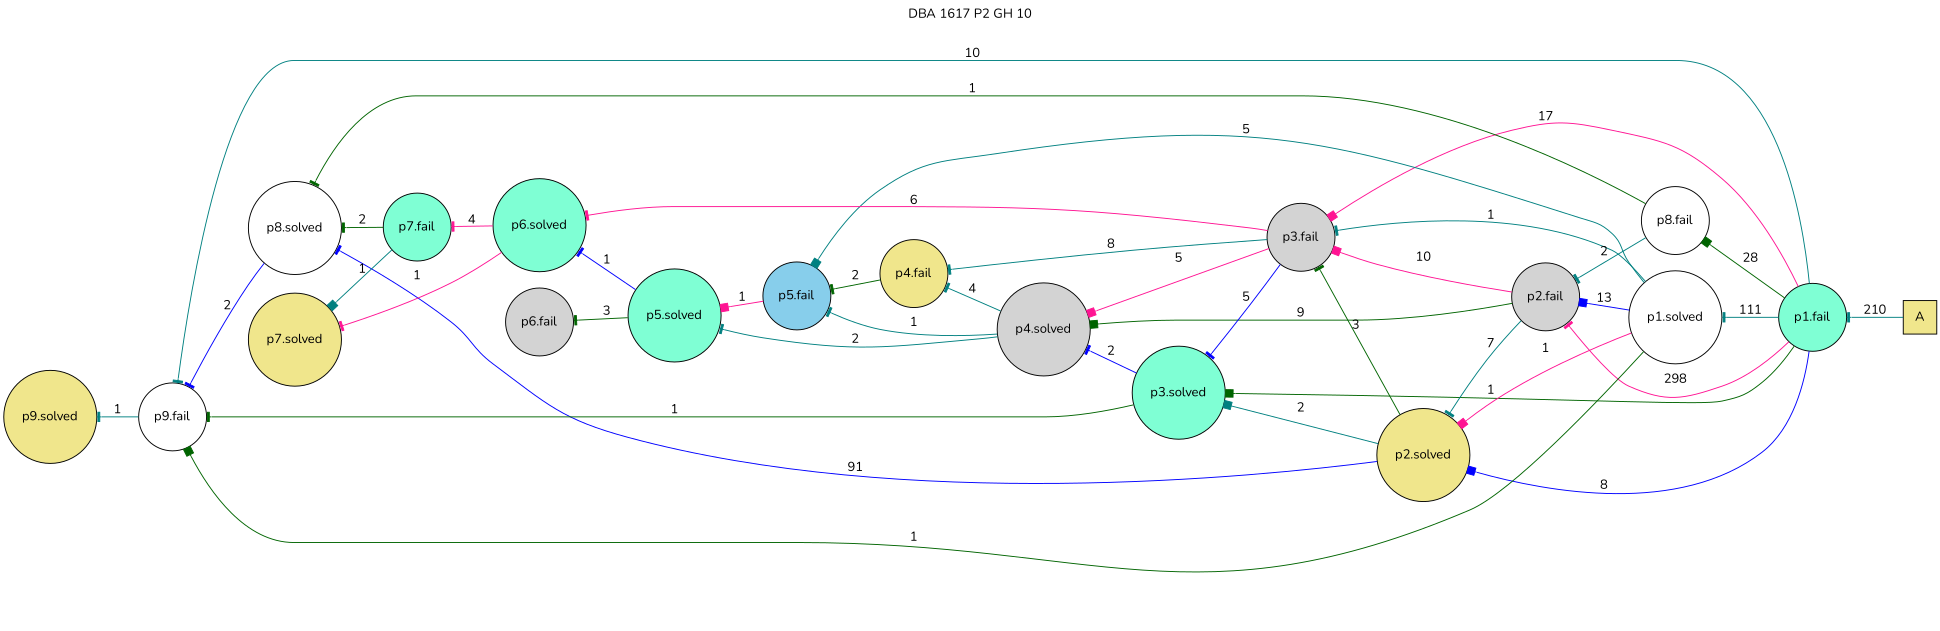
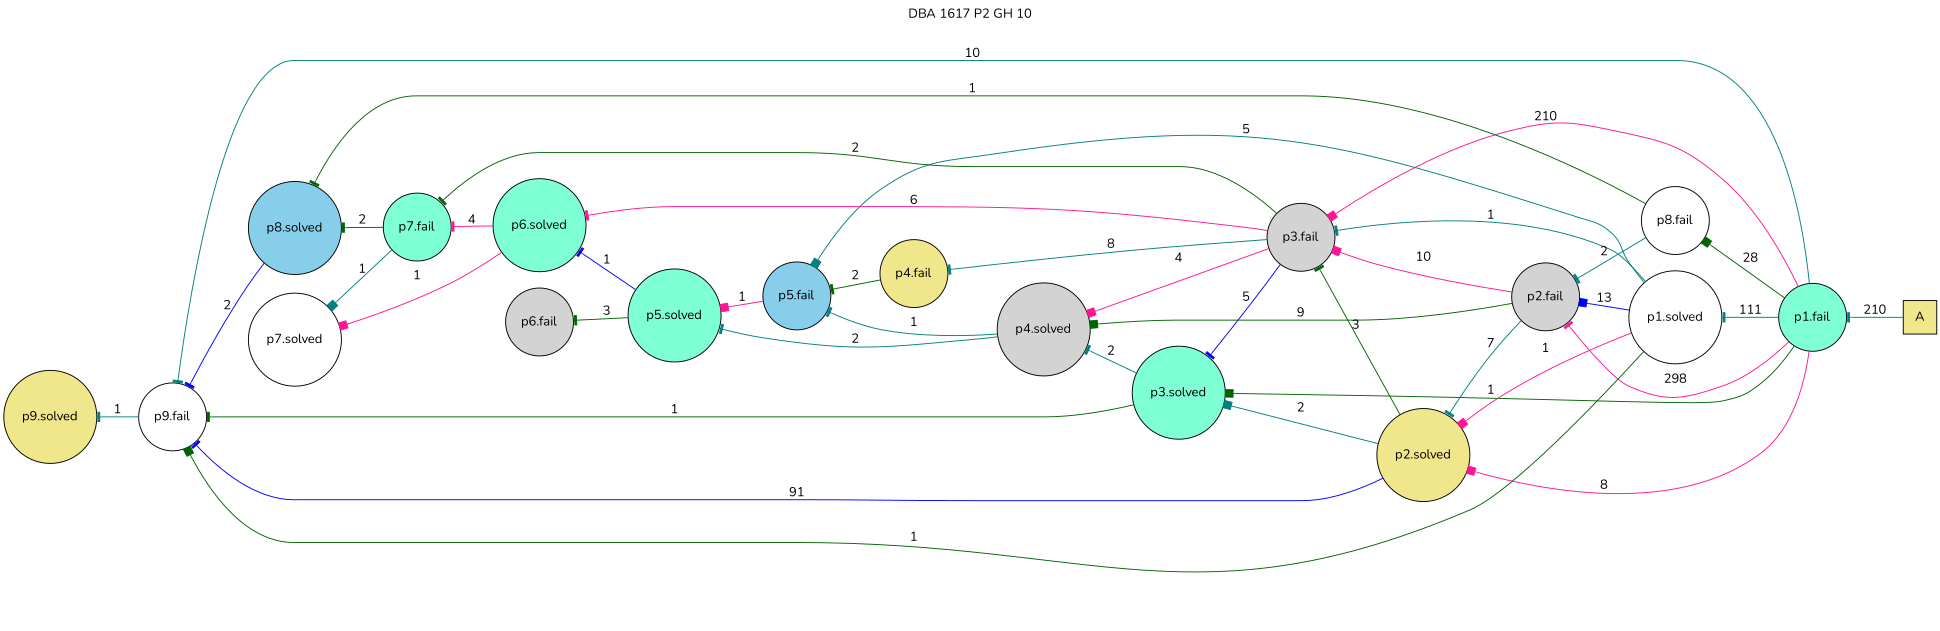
(1546, 117) -> (1546, 117)
none -> (861, 156)
(295, 228) -> (295, 228)
(1179, 258) -> (1179, 258)
(426, 295) -> (426, 295)
(975, 300) -> none
(295, 340) -> (295, 340)
(1113, 362) -> (1113, 362)
(829, 473) -> (784, 500)
(1679, 487) -> (1679, 487)
